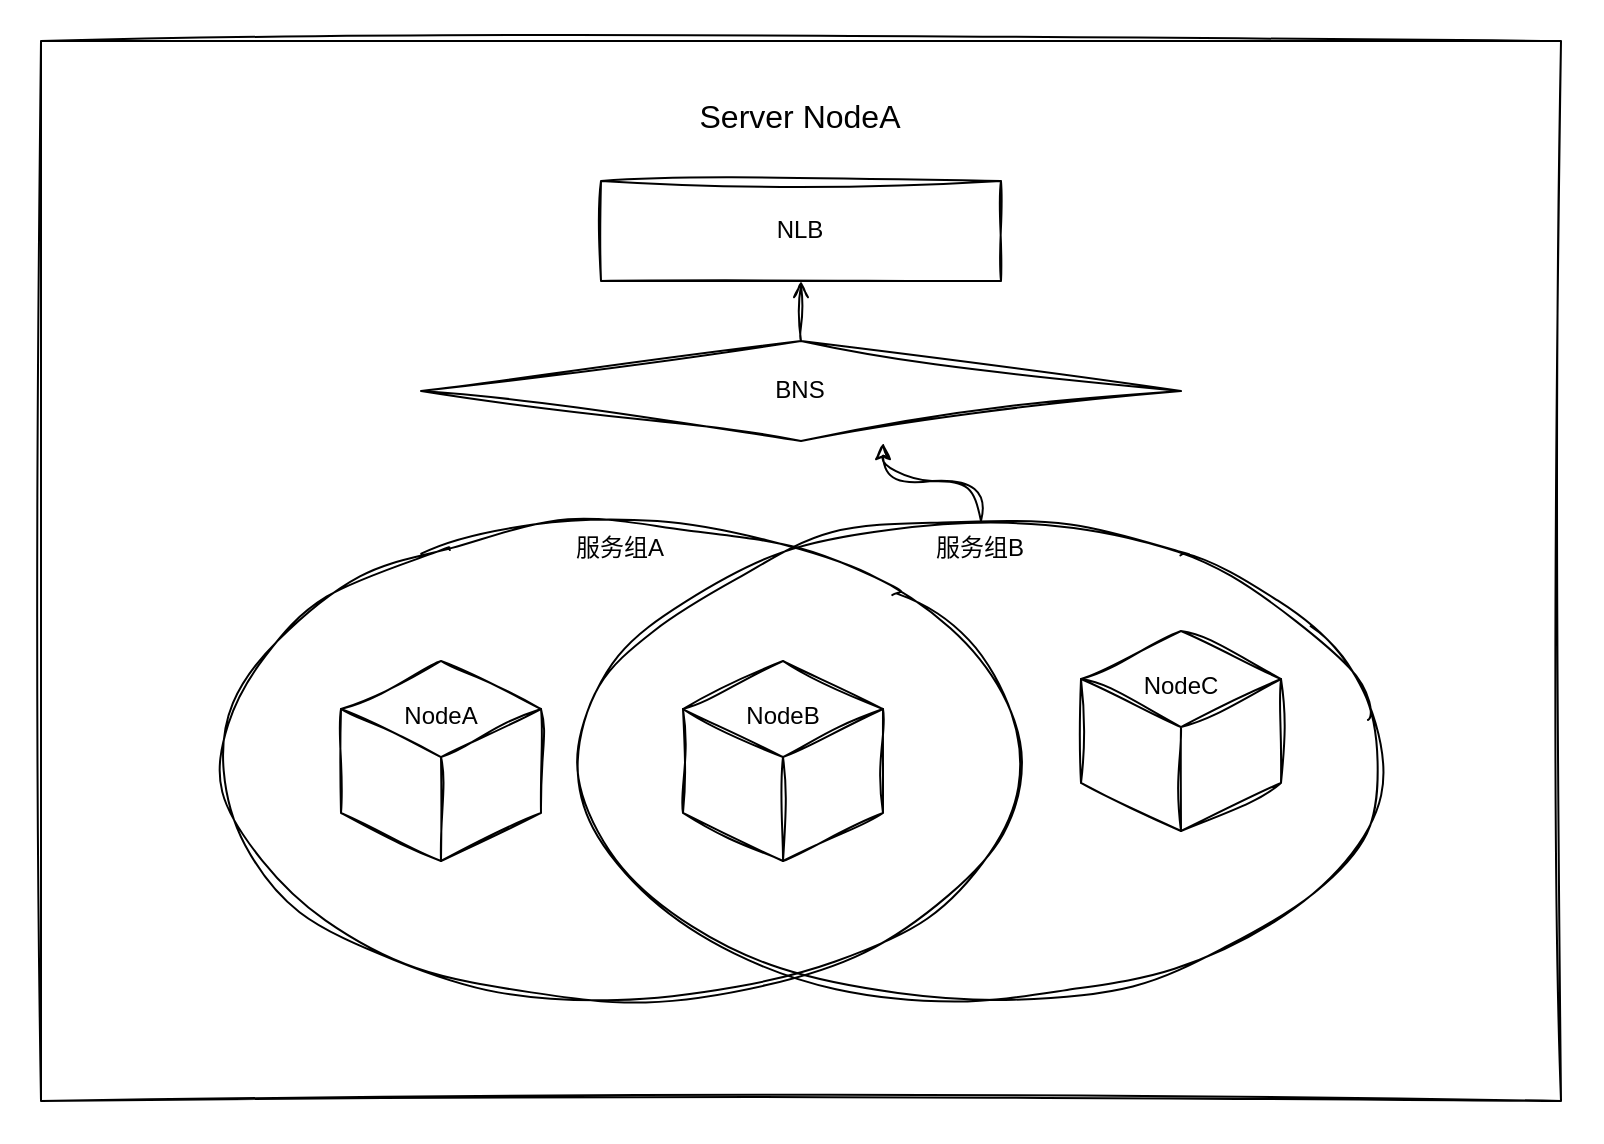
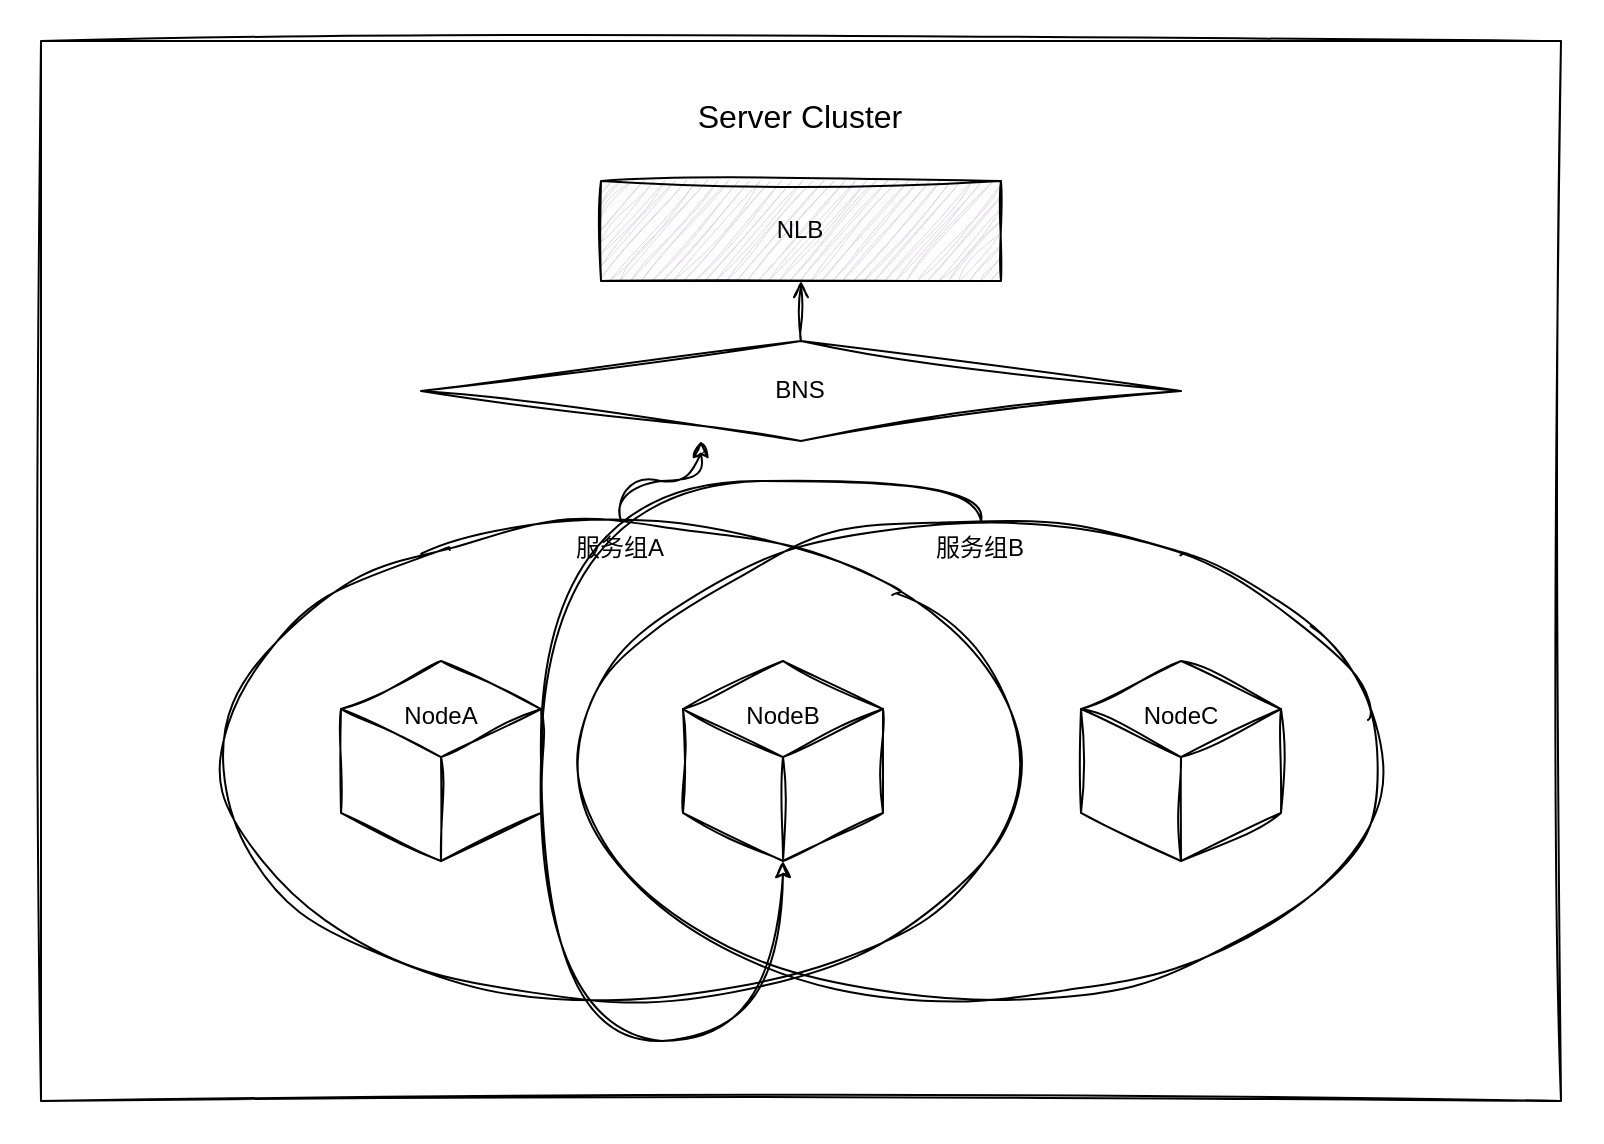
(801, 69) -> (801, 69)
(801, 231) -> (801, 231)
none -> (659, 481)
(936, 481) -> (808, 482)
(1181, 731) -> (1181, 761)
